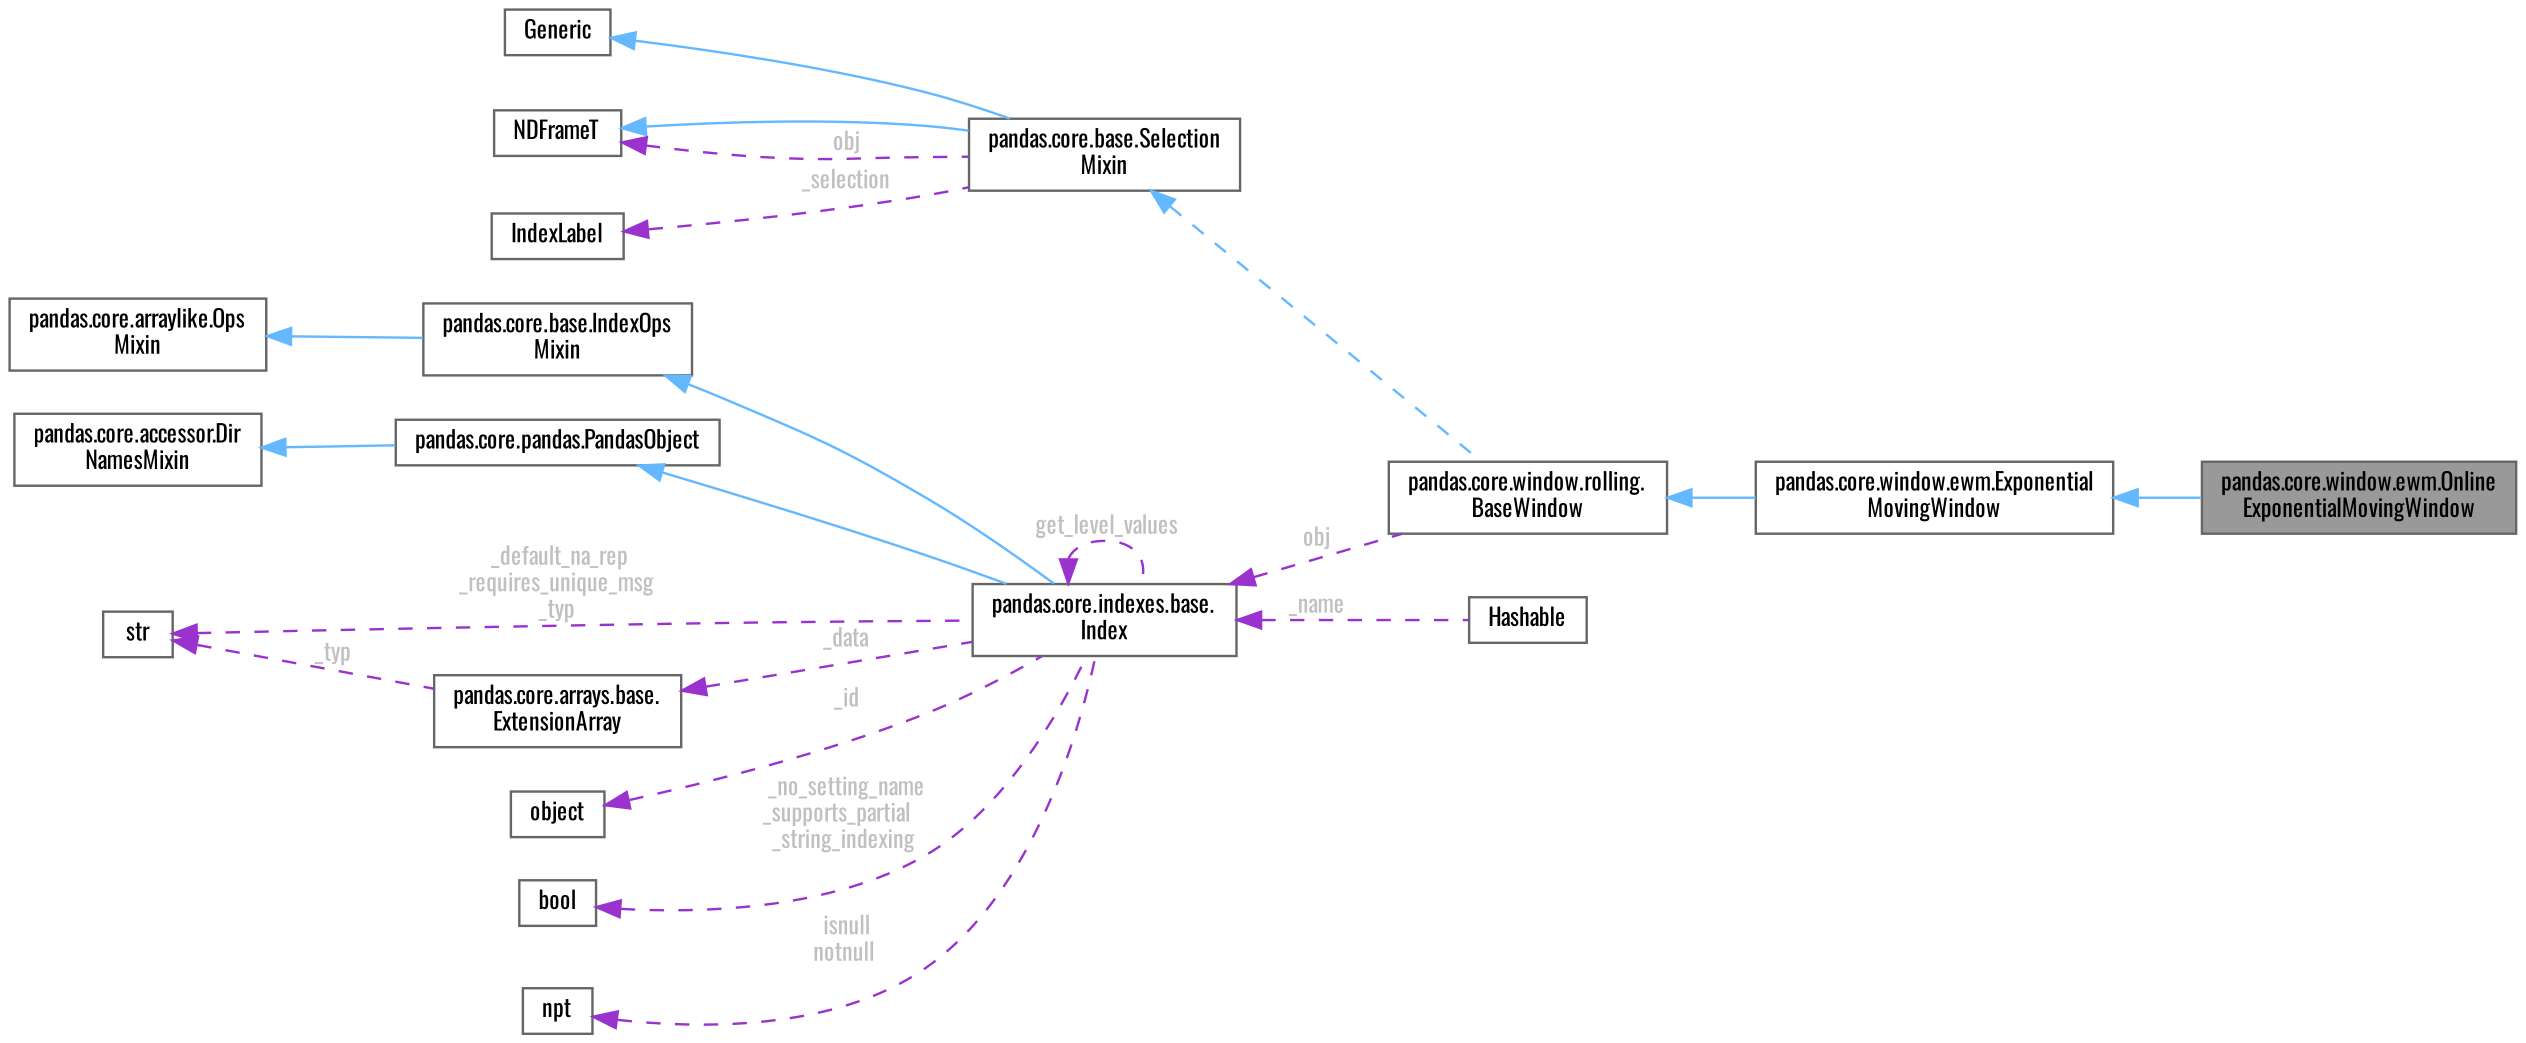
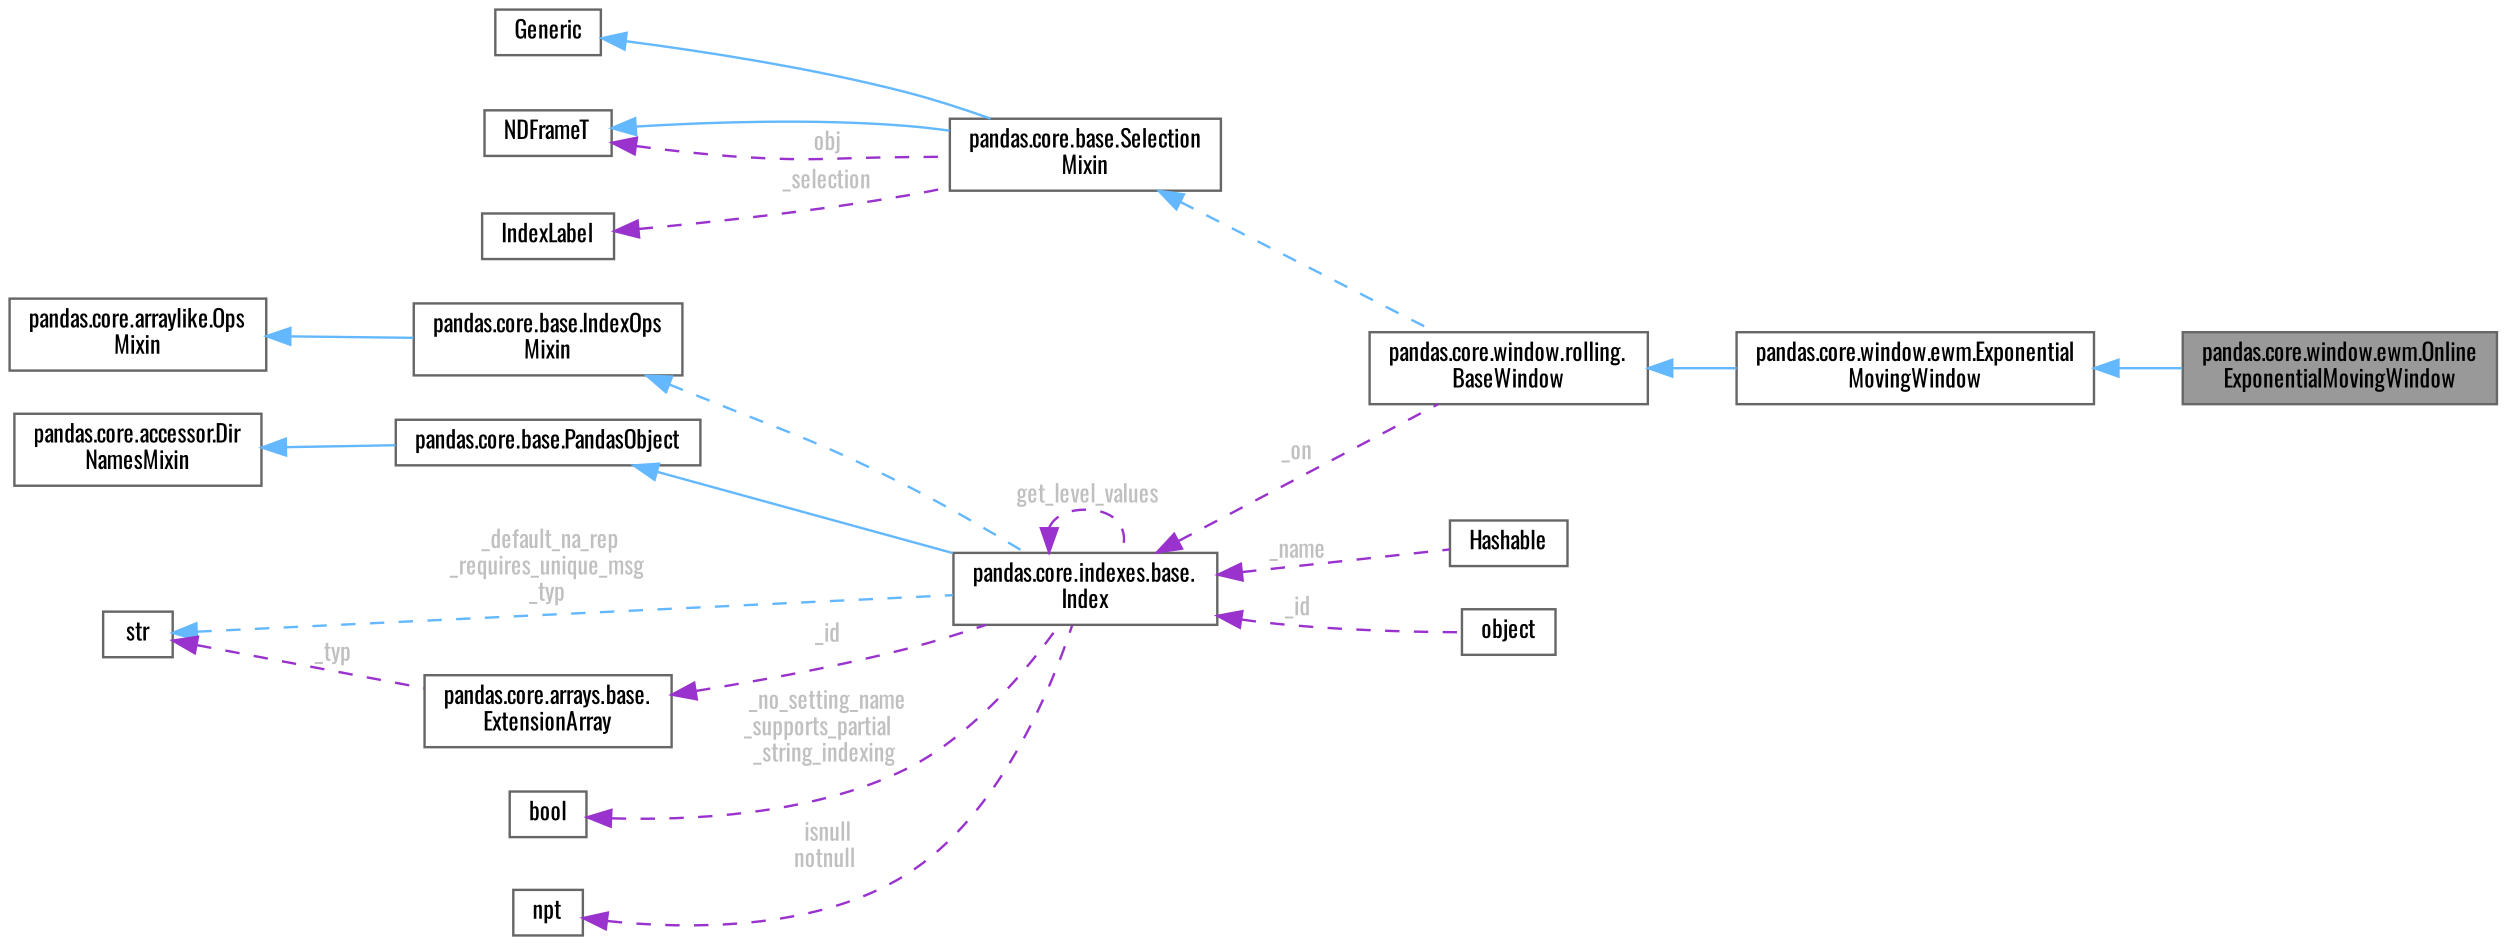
(558, 443) -> (548, 443)
(879, 471) -> (852, 459)
(1314, 540) -> (1295, 453)
(585, 625) -> (575, 613)
(844, 640) -> (825, 636)
(841, 744) -> (1351, 629)
